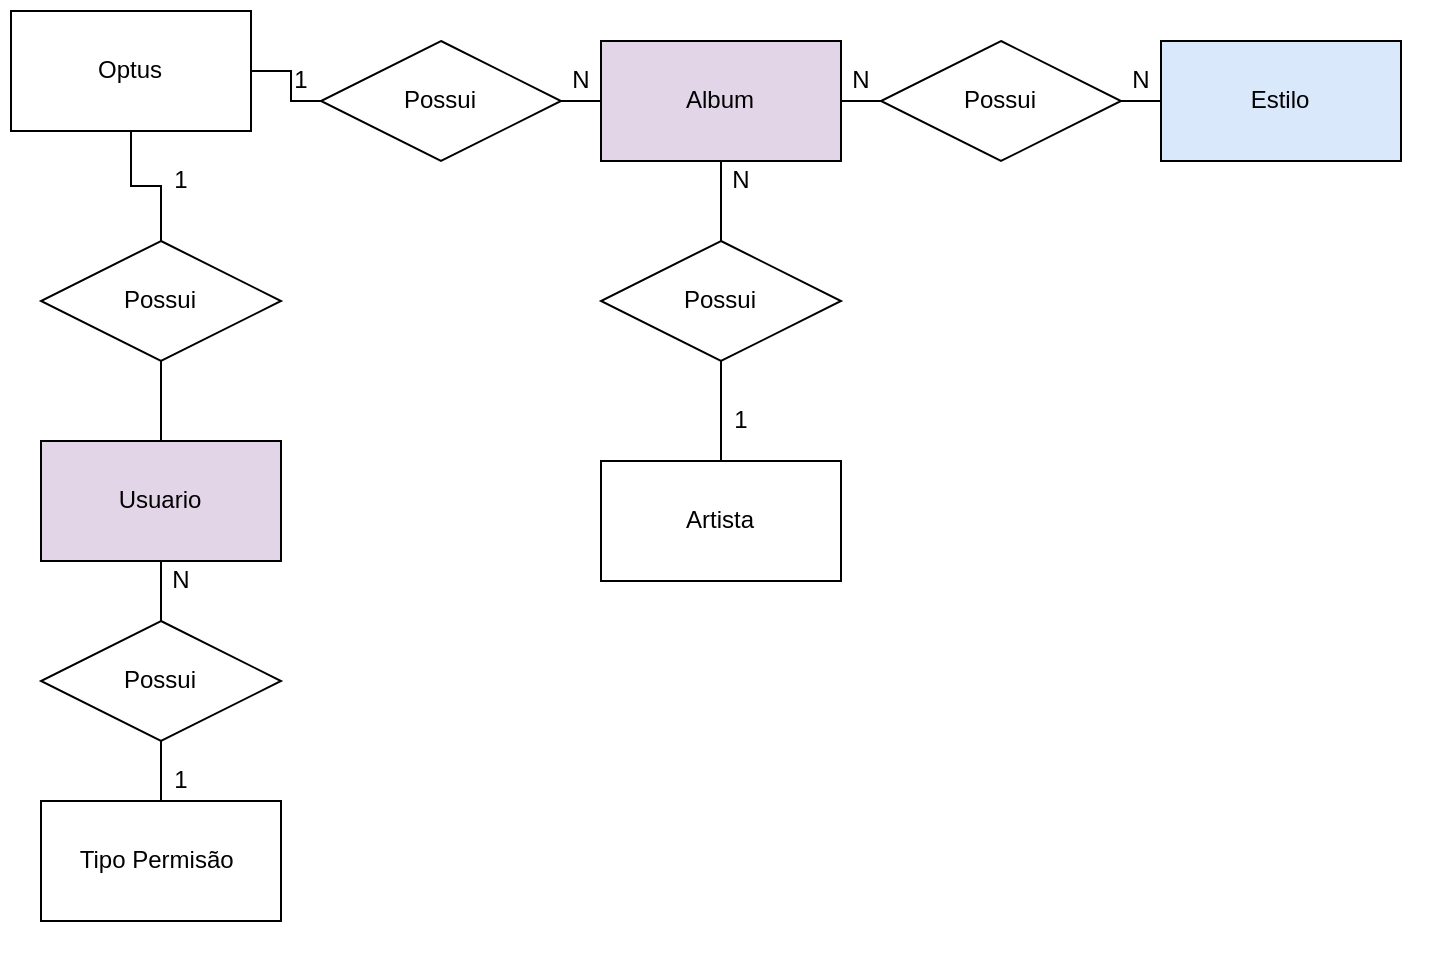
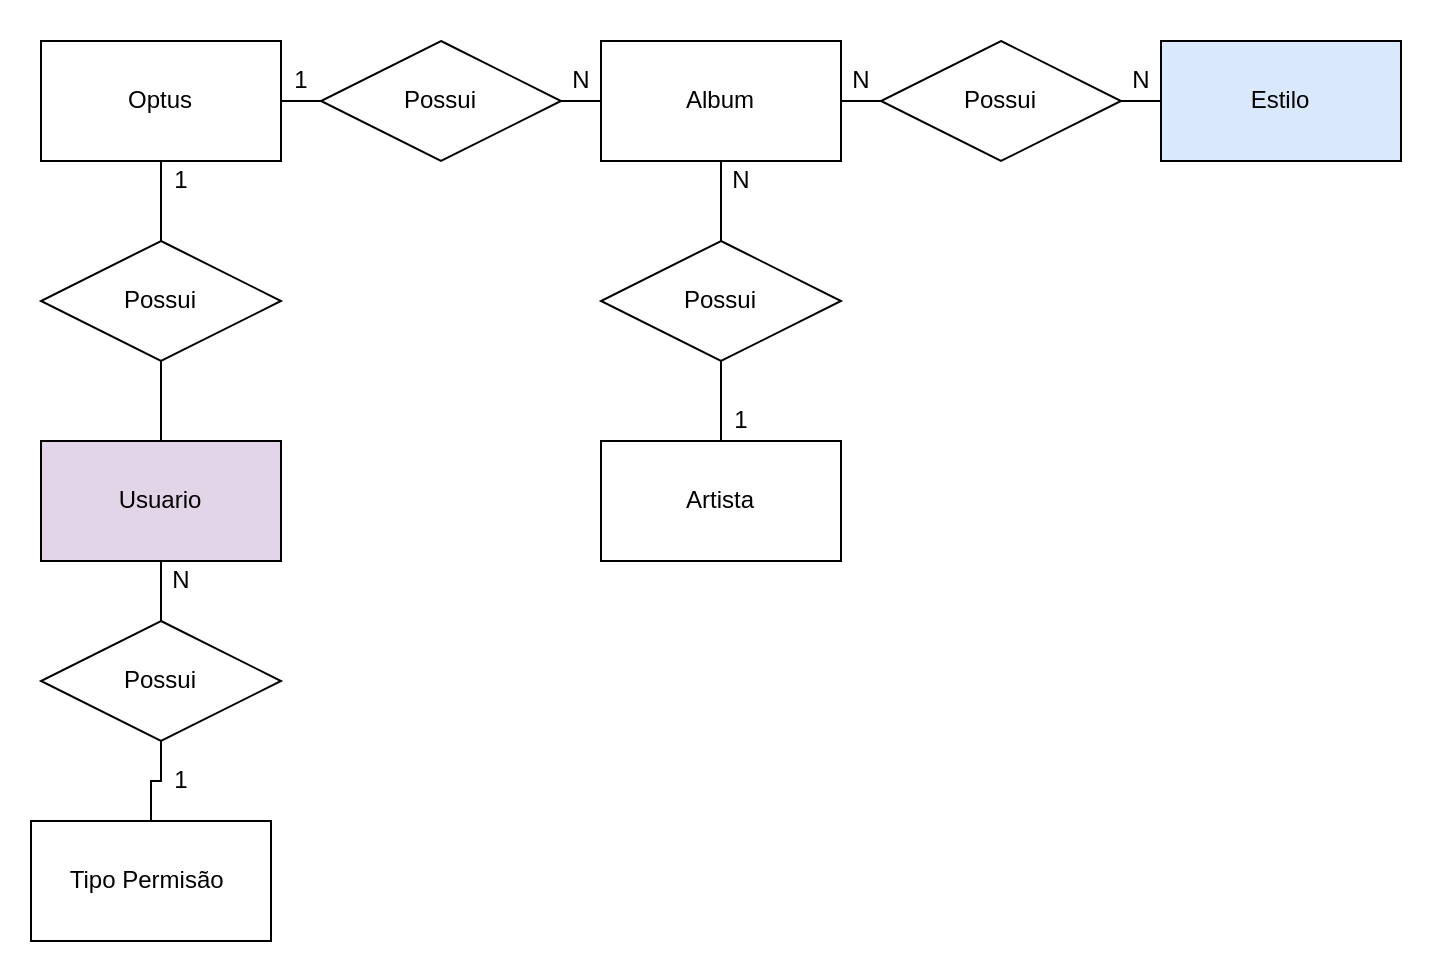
(131, 71) -> (161, 101)
(721, 101) -> (721, 101)
(721, 521) -> (721, 501)
(161, 861) -> (151, 881)
